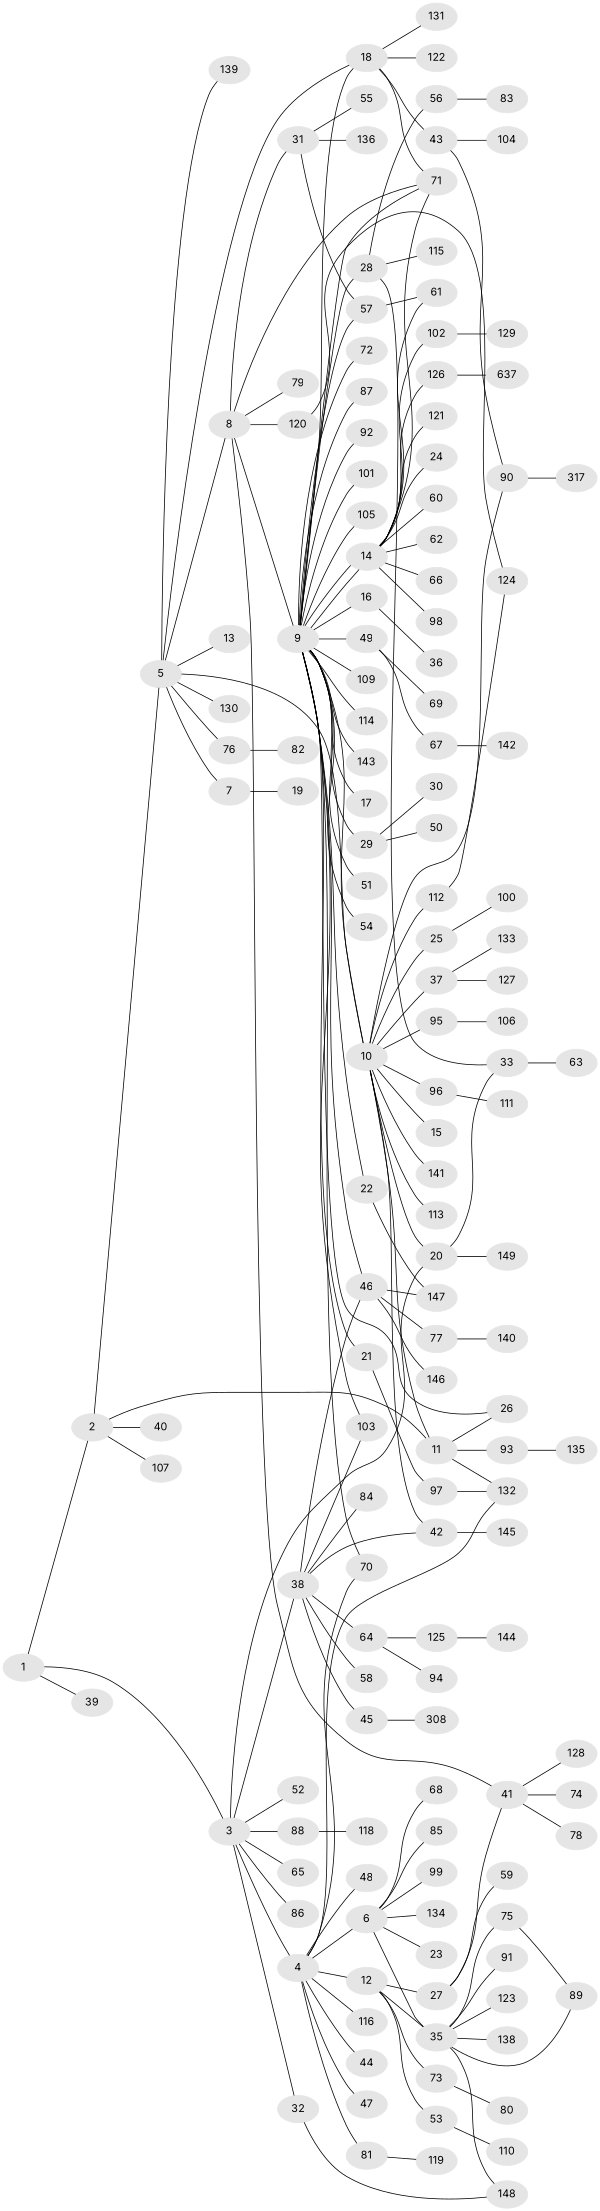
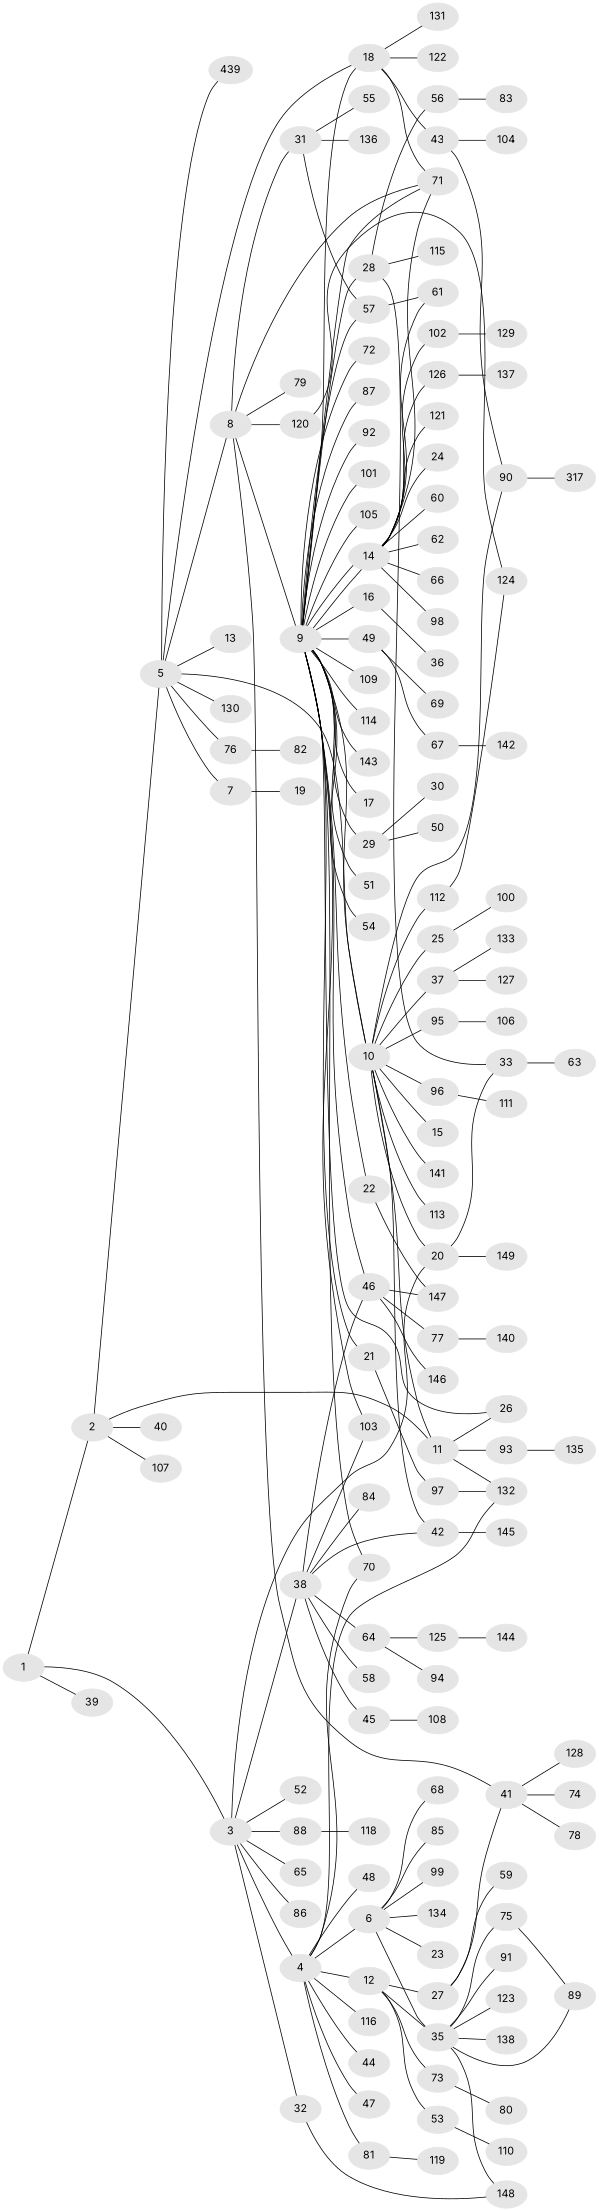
(230, 70) -> (231, 70)
(507, 375) -> (506, 375)
(437, 1720) -> (438, 1720)
